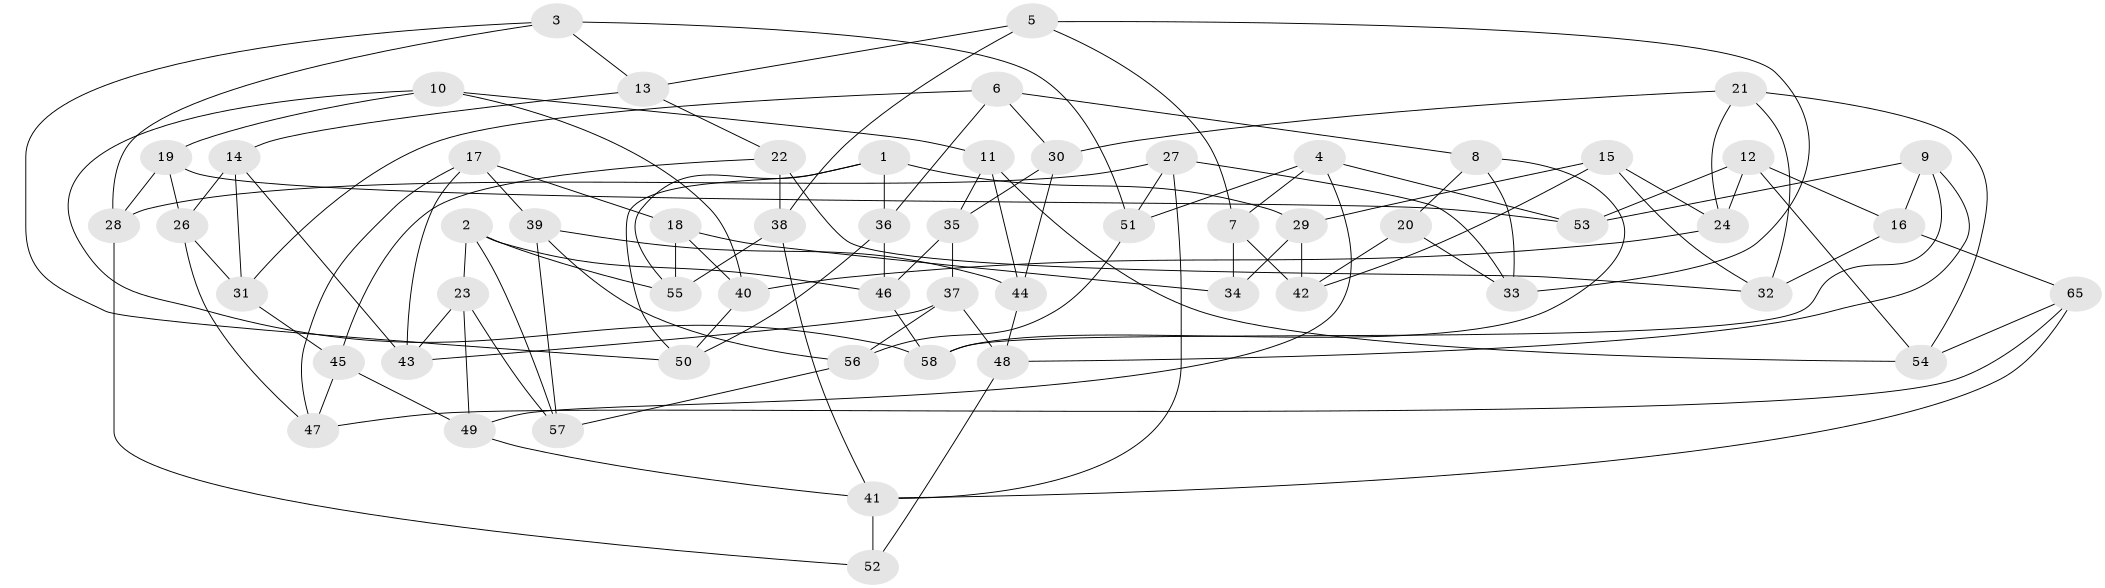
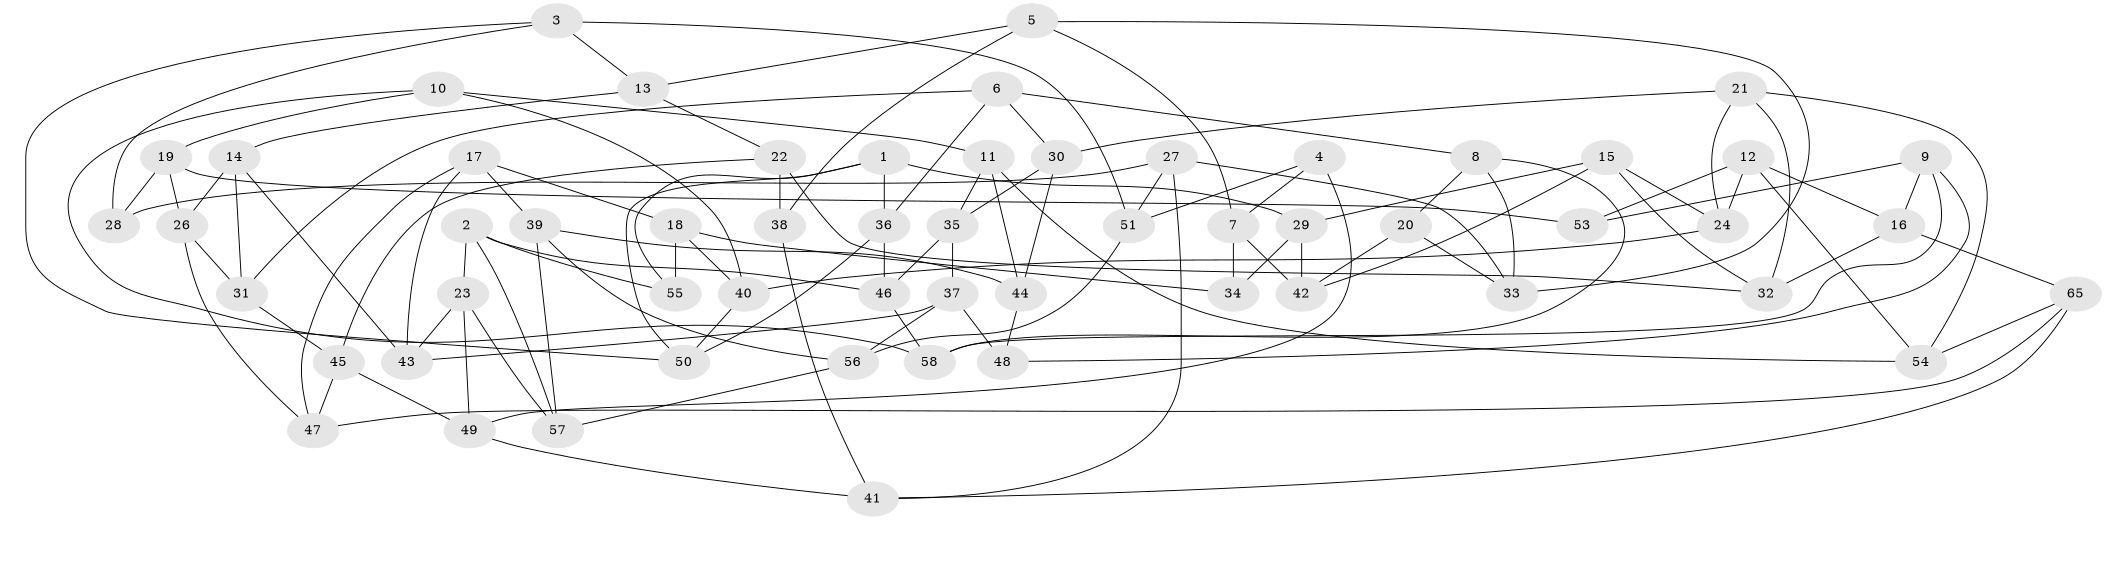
(1435, 188) -> none
(728, 260) -> none
(873, 567) -> none
